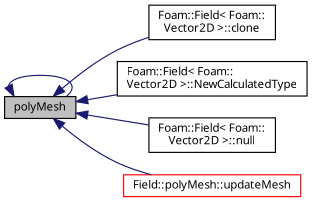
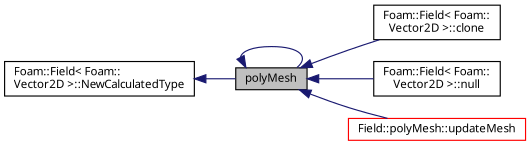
(102, 97) -> (221, 79)
